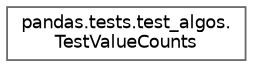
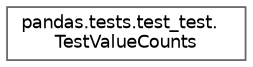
(126, 34) -> (126, 34)
